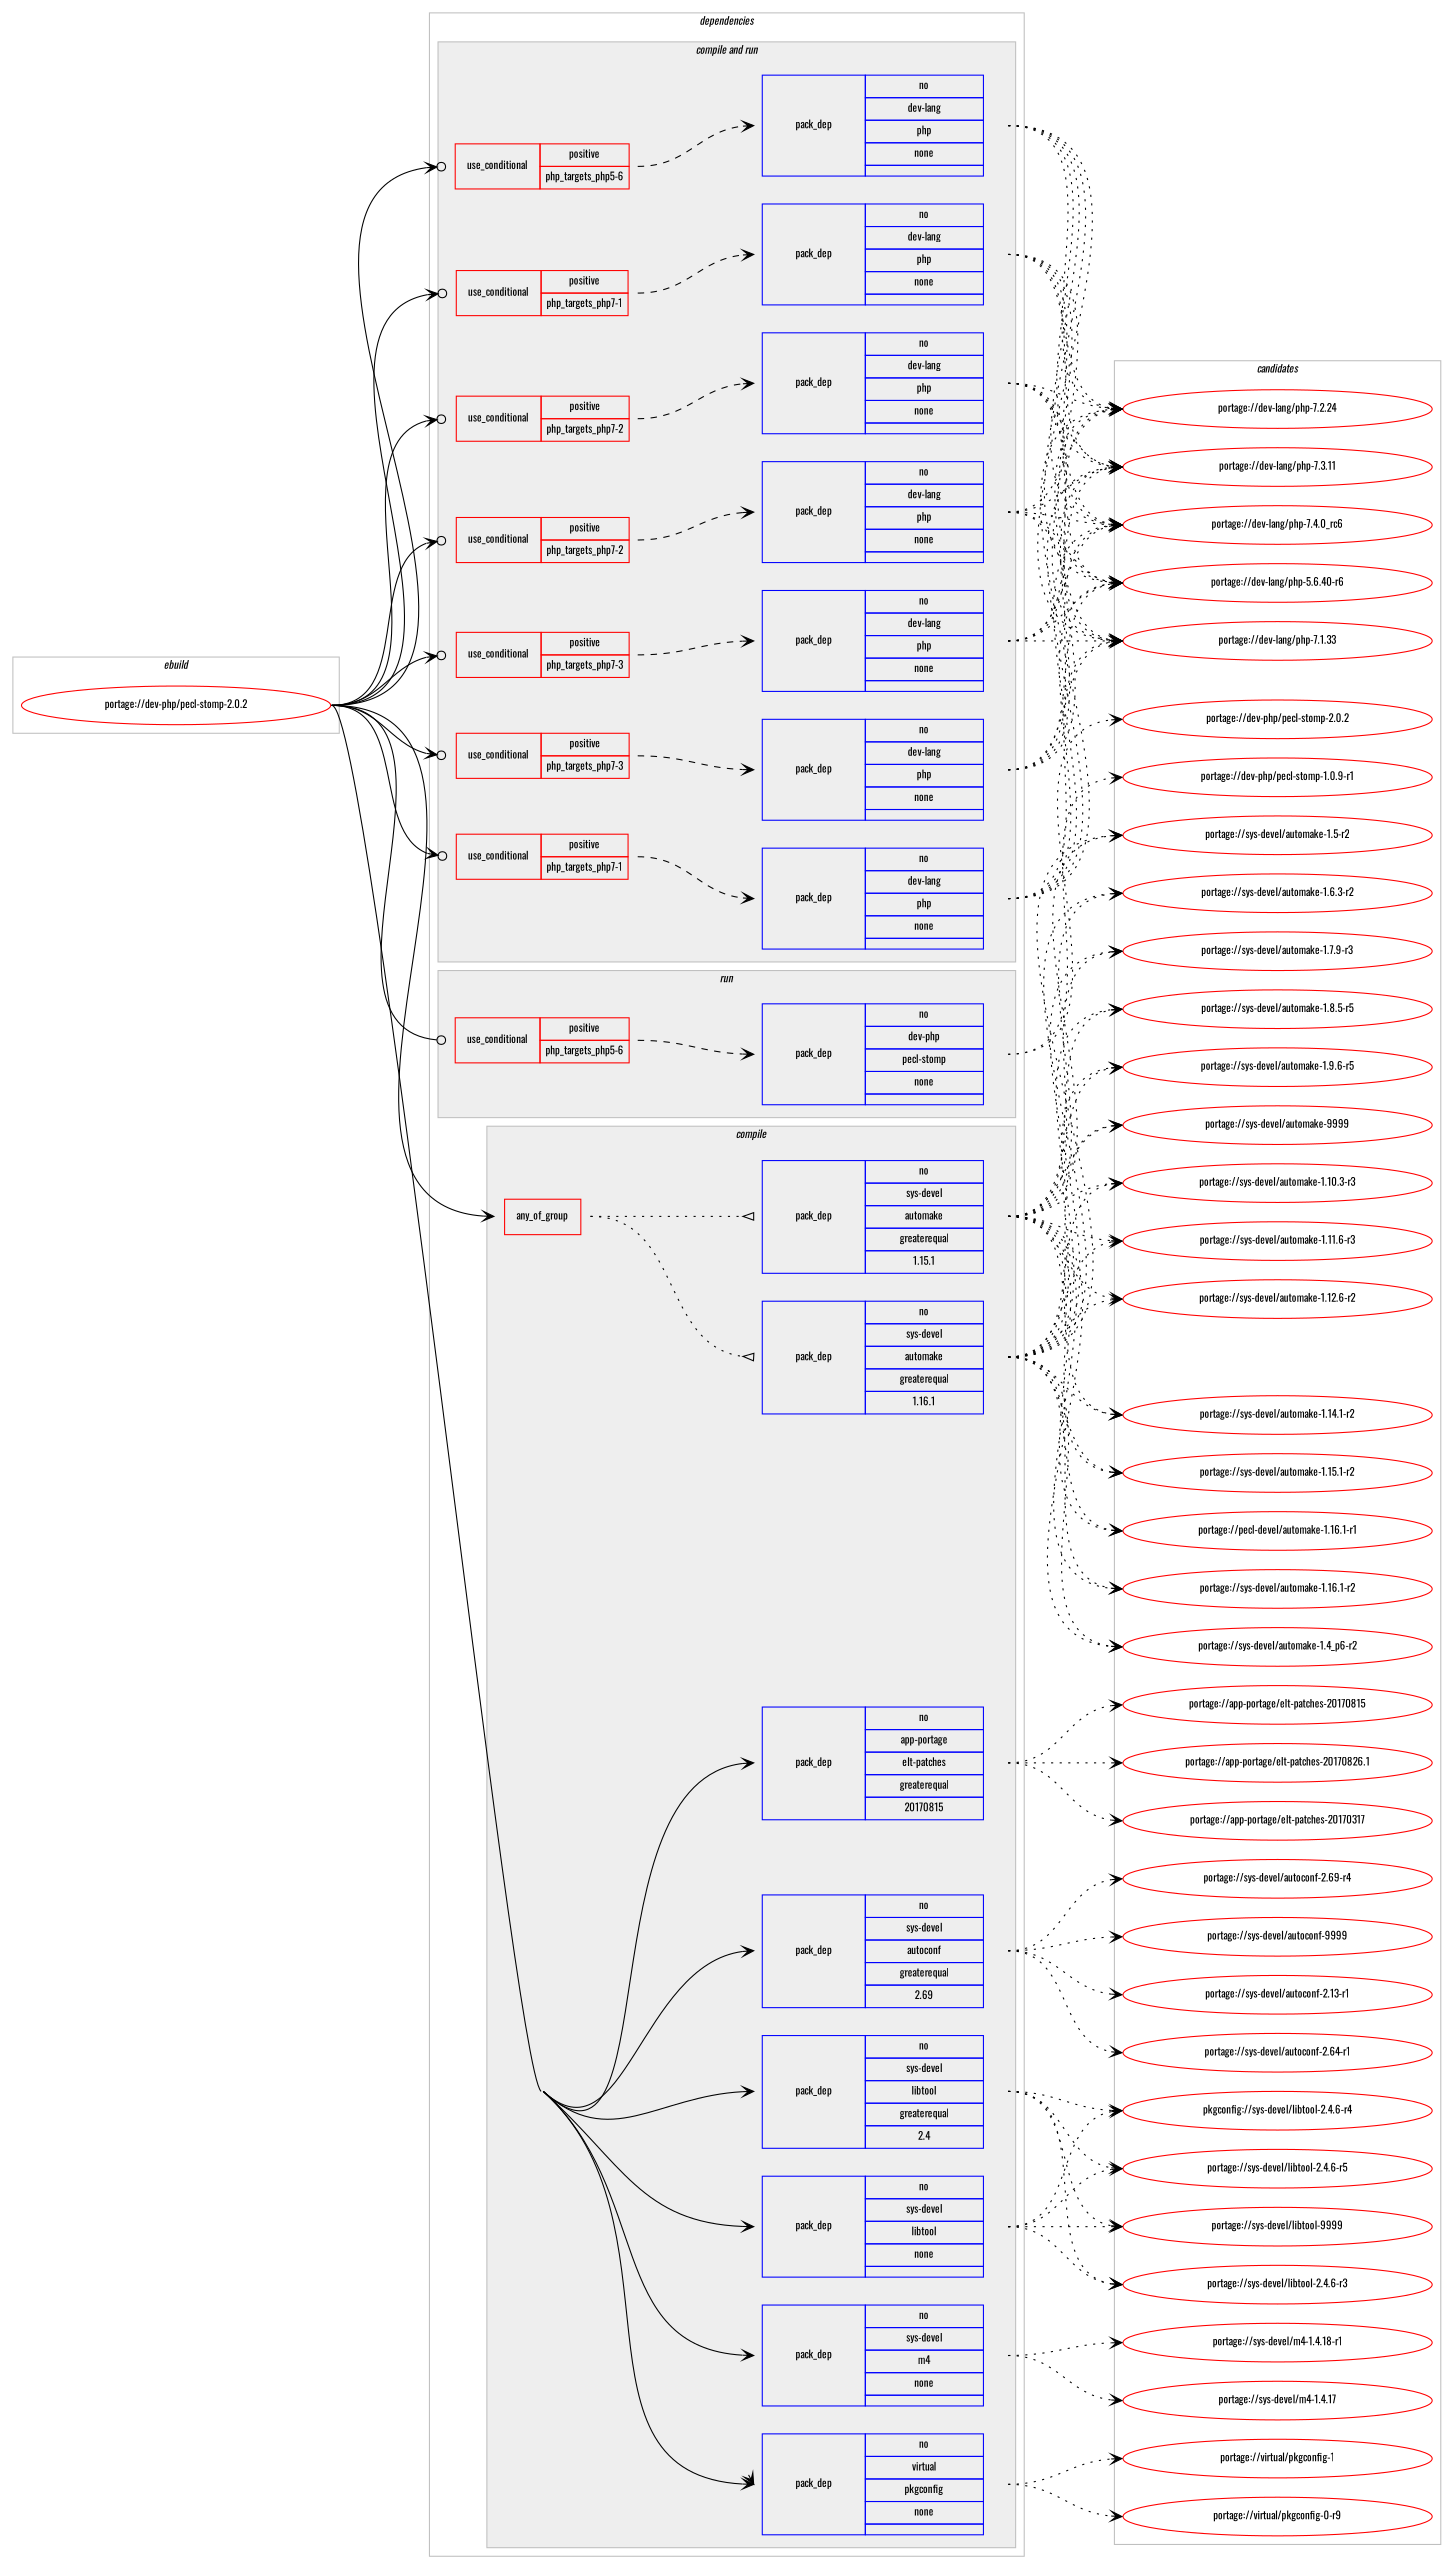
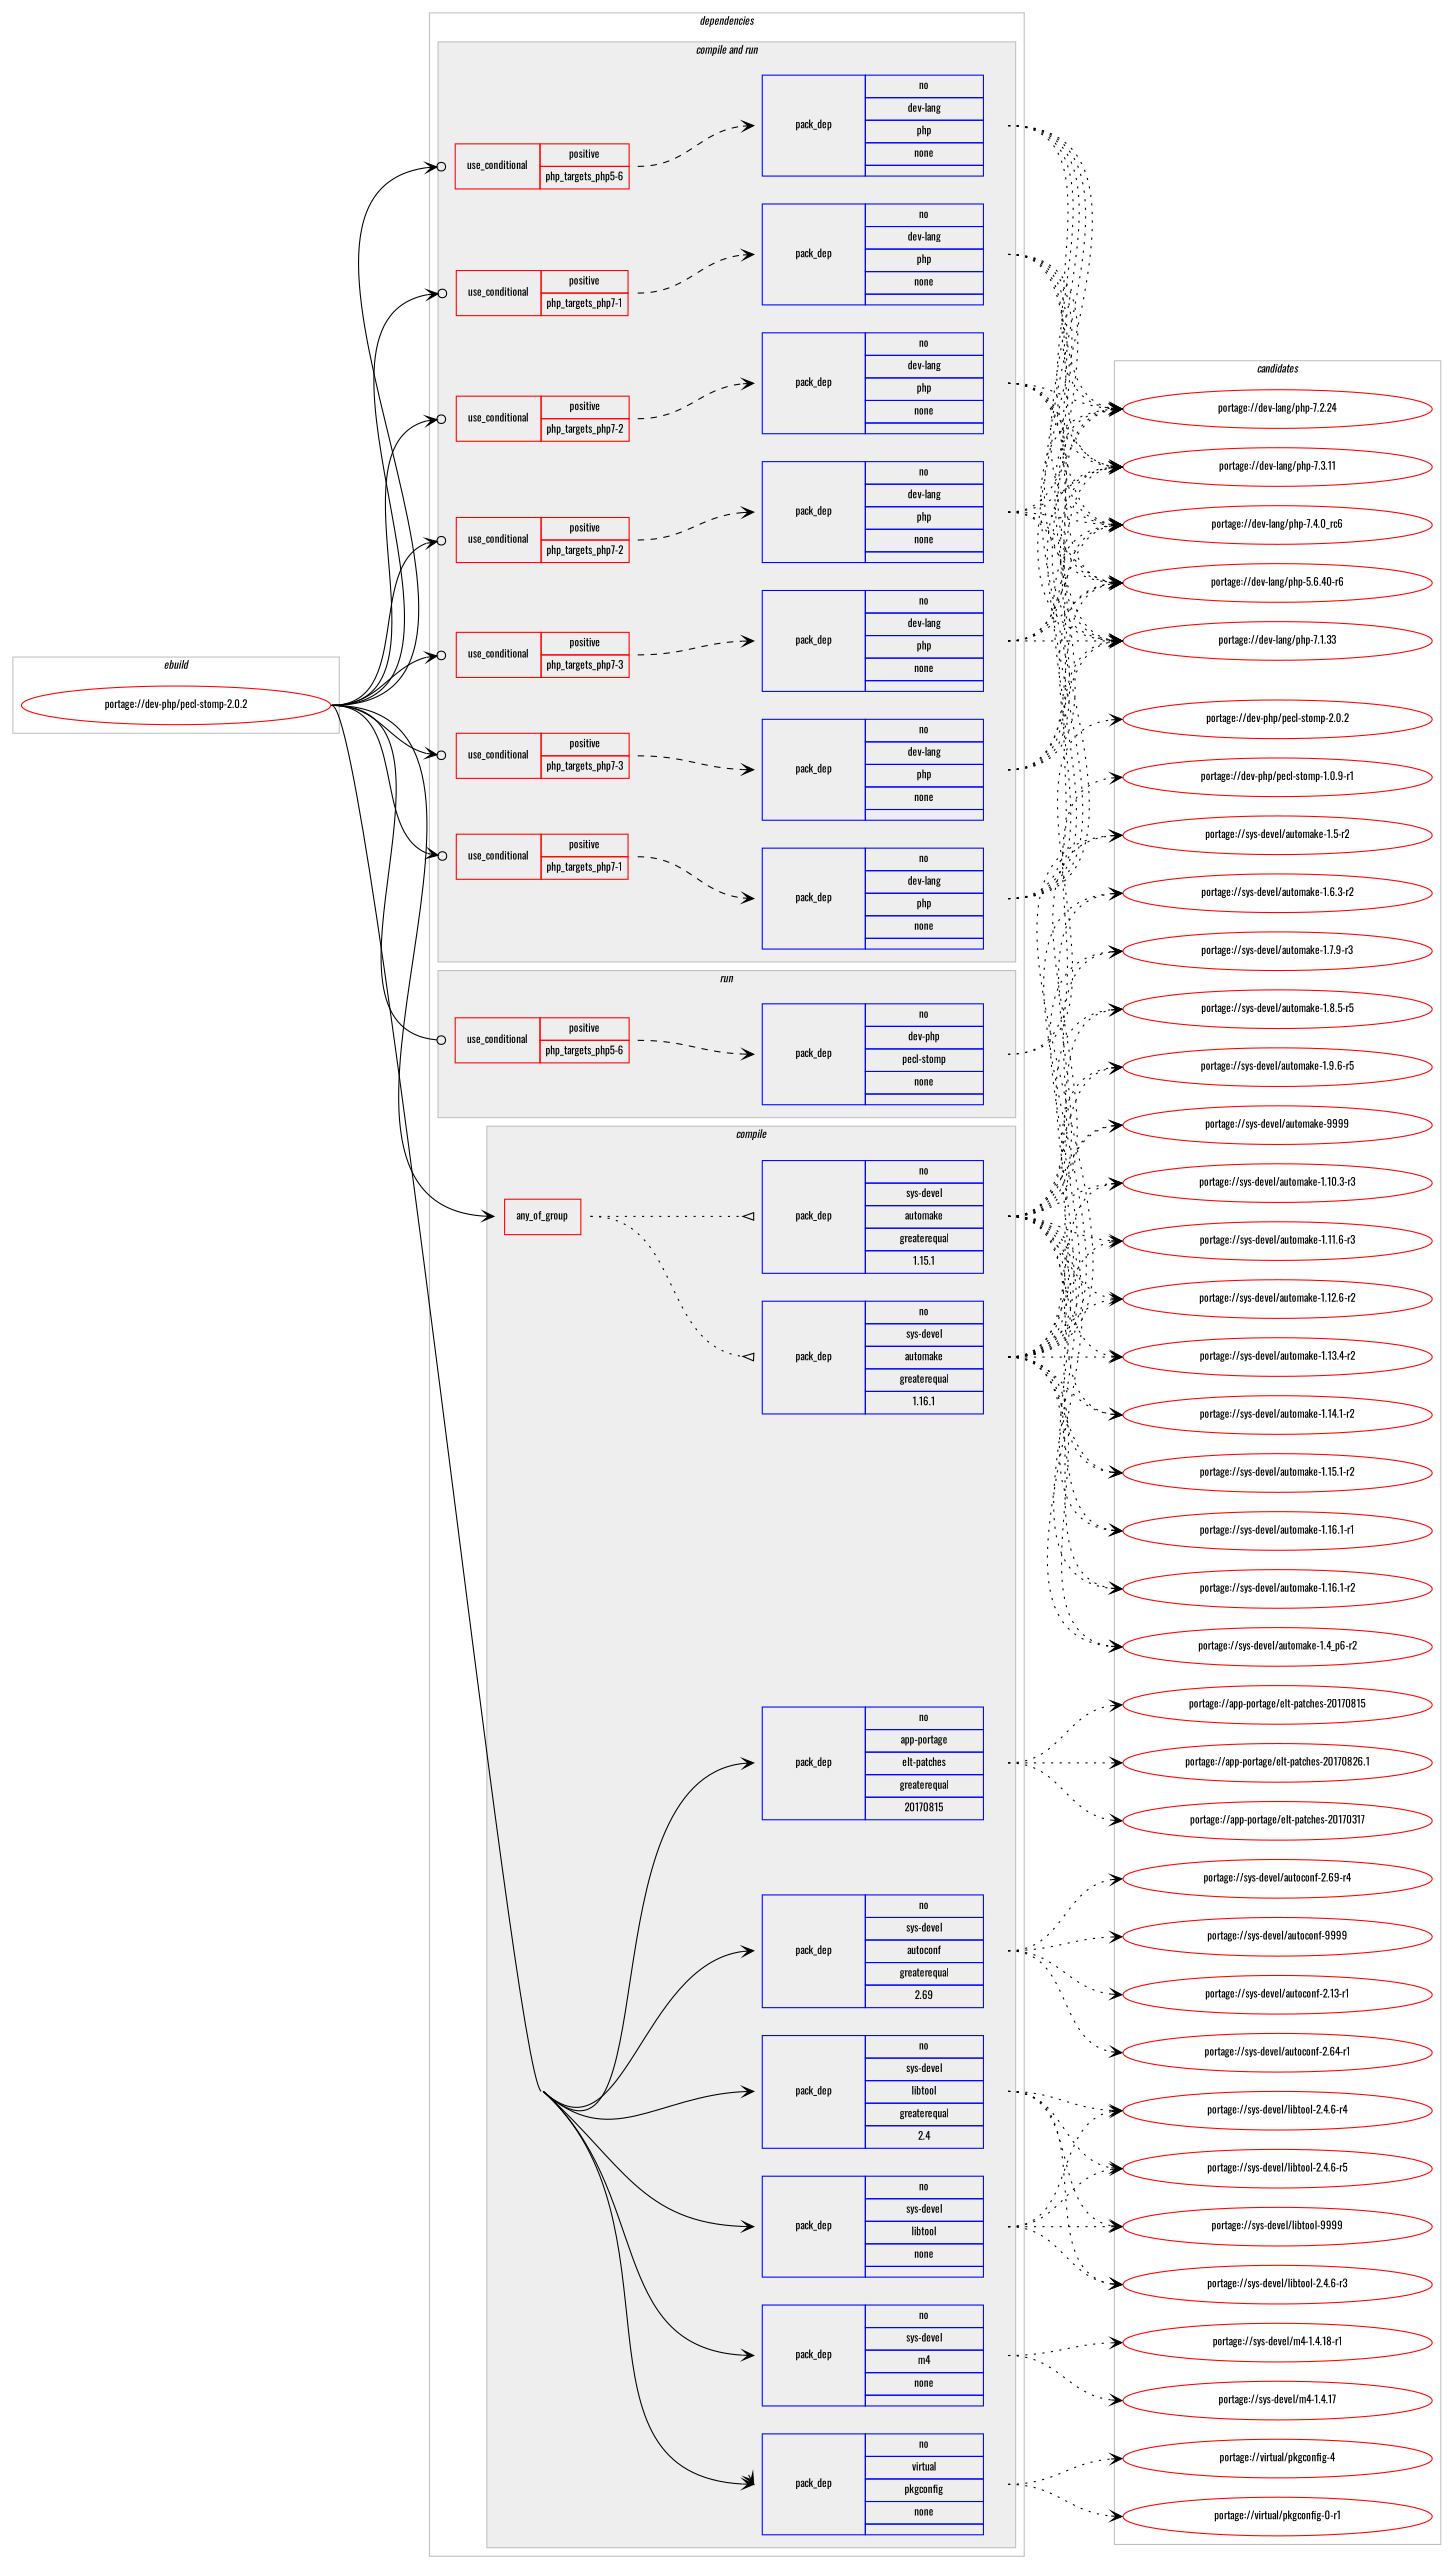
none -> (1278, 1357)
(1278, 1531) -> (1278, 1531)
(1278, 2111) -> (1278, 2111)
(1278, 2459) -> (1278, 2459)
(1278, 2517) -> (1278, 2517)
